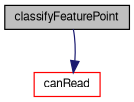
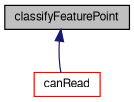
(75, 45) -> (59, 57)
